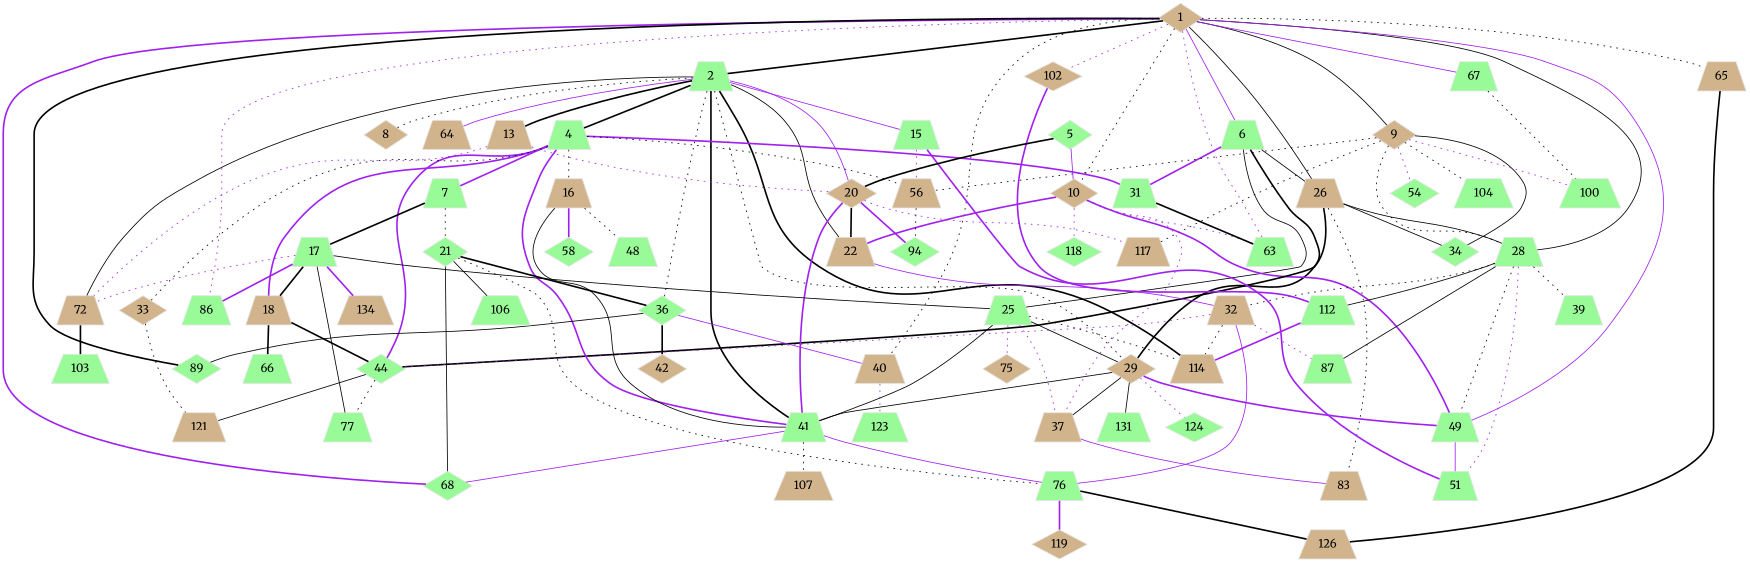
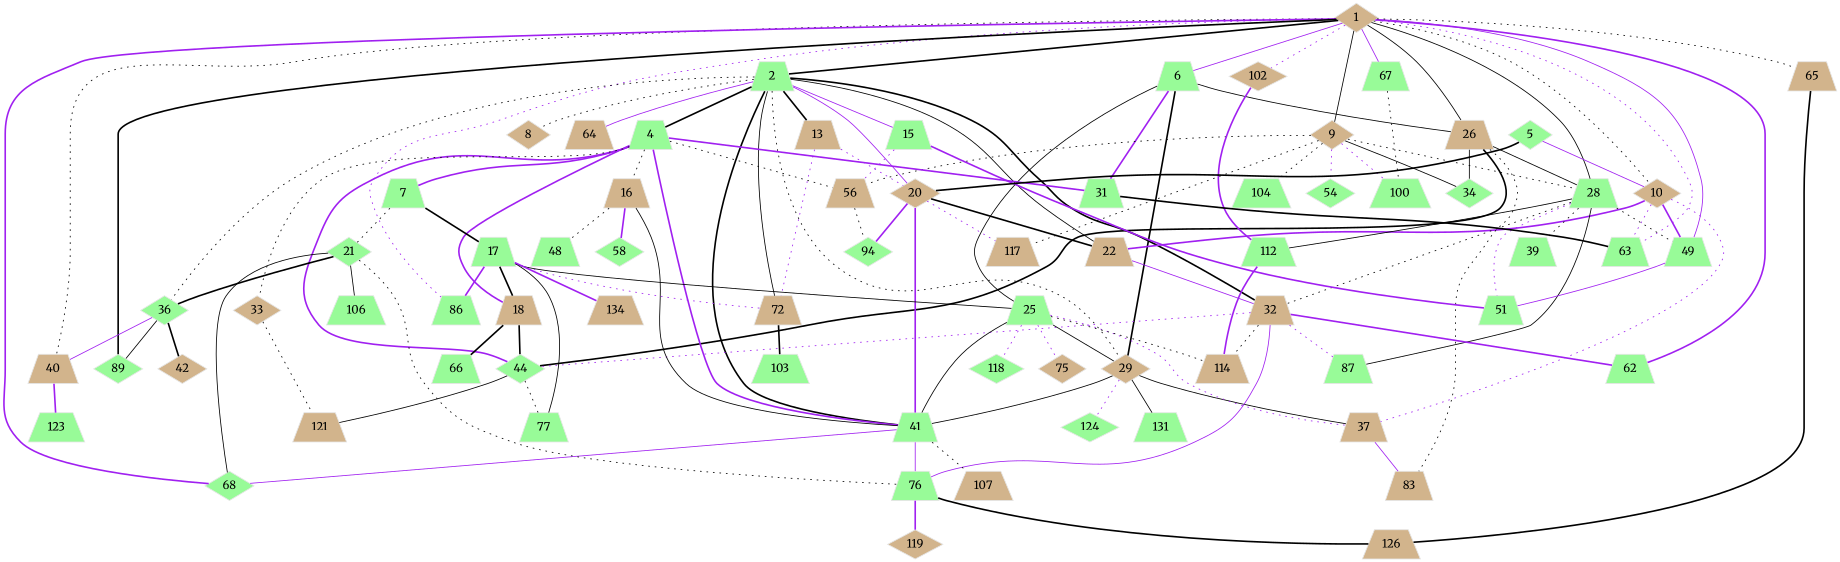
(1074, 223) -> (1012, 341)
(903, 293) -> (1020, 160)
none -> (1630, 369)
(880, 392) -> (55, 398)
(1289, 410) -> none
